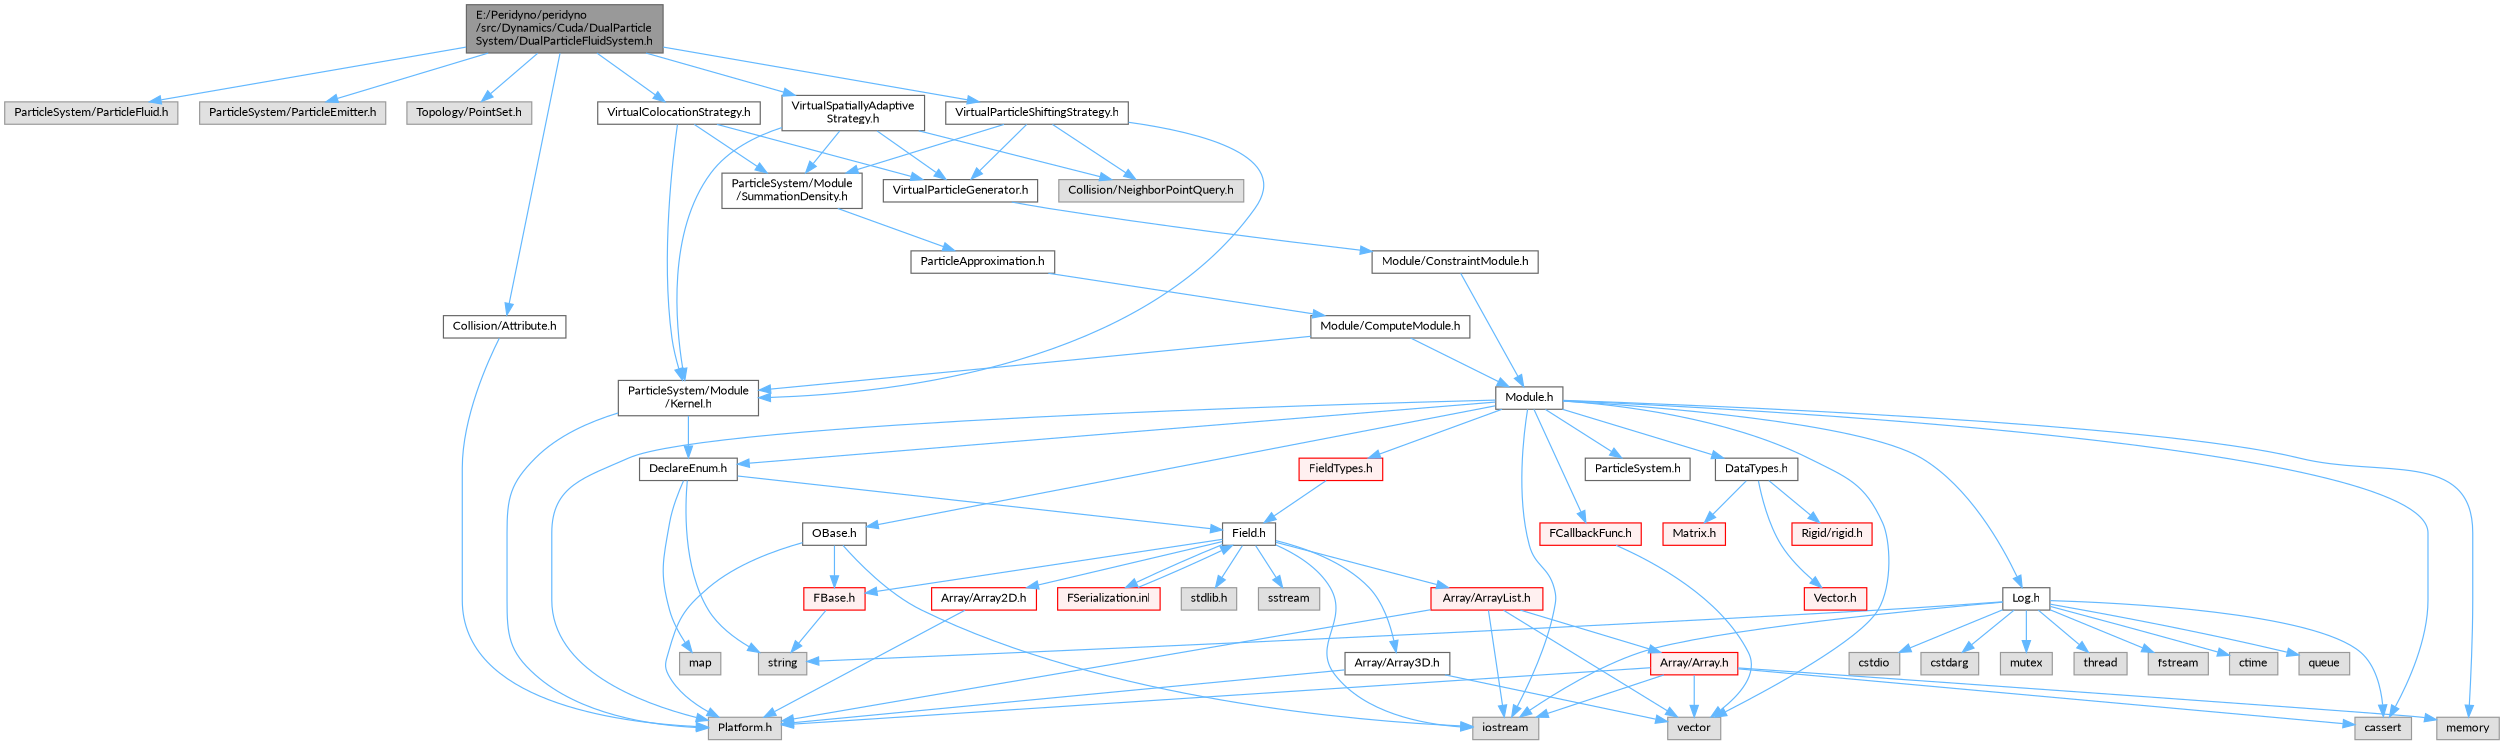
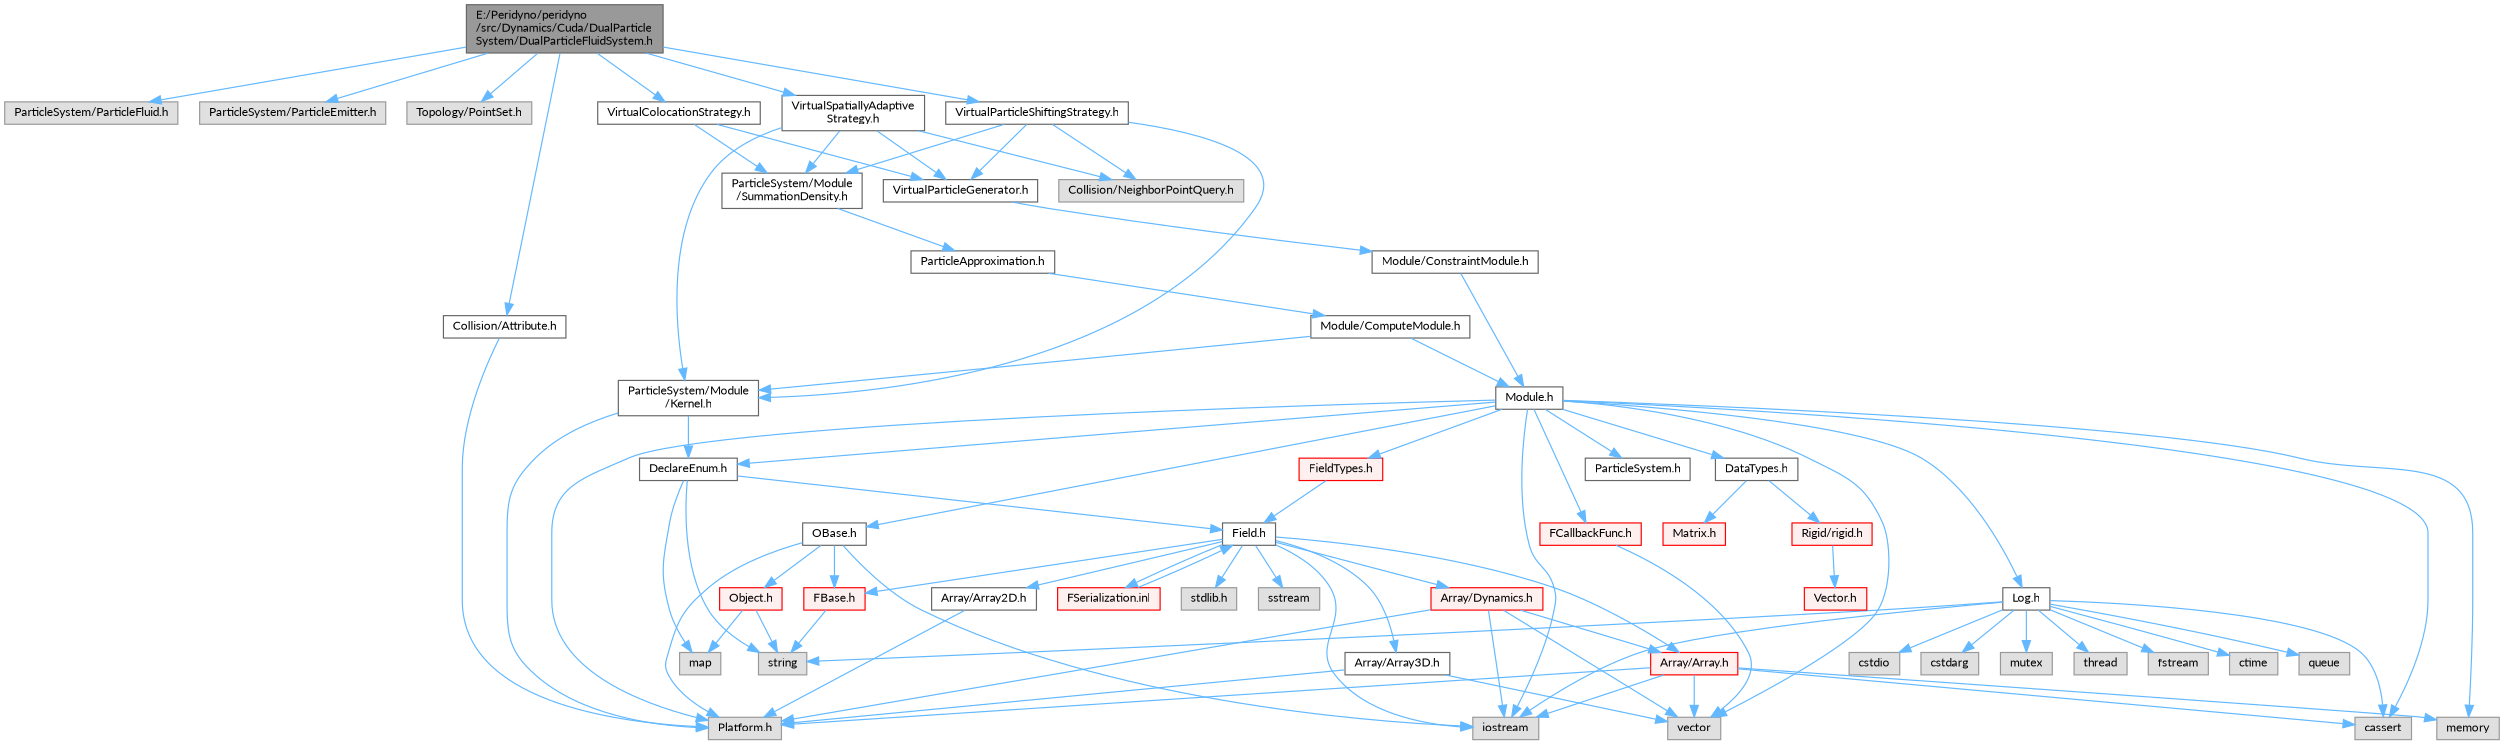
(668, 247) -> none
(1776, 536) -> (1833, 561)
none -> (1480, 567)
none -> (751, 599)
(984, 599) -> (984, 599)
(1487, 599) -> (1487, 599)
